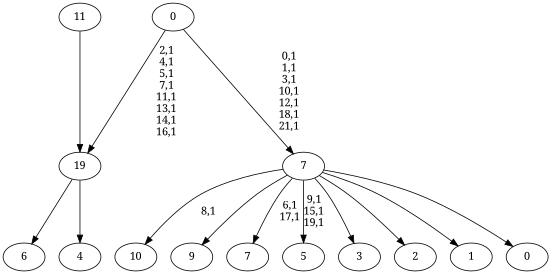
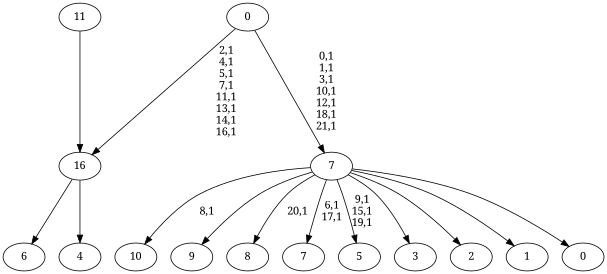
(80, 166) -> (80, 166)
none -> (248, 257)
